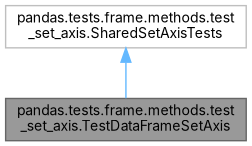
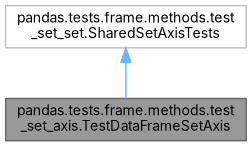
(126, 27) -> (126, 27)
